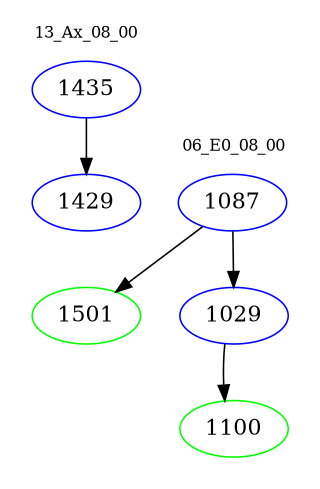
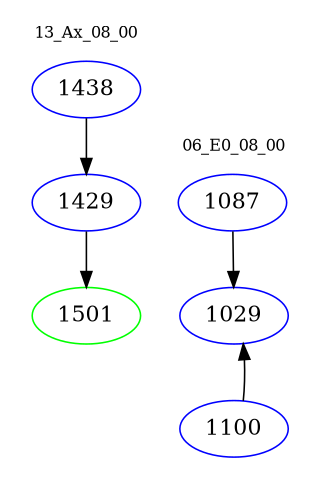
(86, 90) -> (86, 90)
(177, 246) -> (86, 251)
(224, 364) -> (245, 380)
(234, 429) -> (234, 429)
